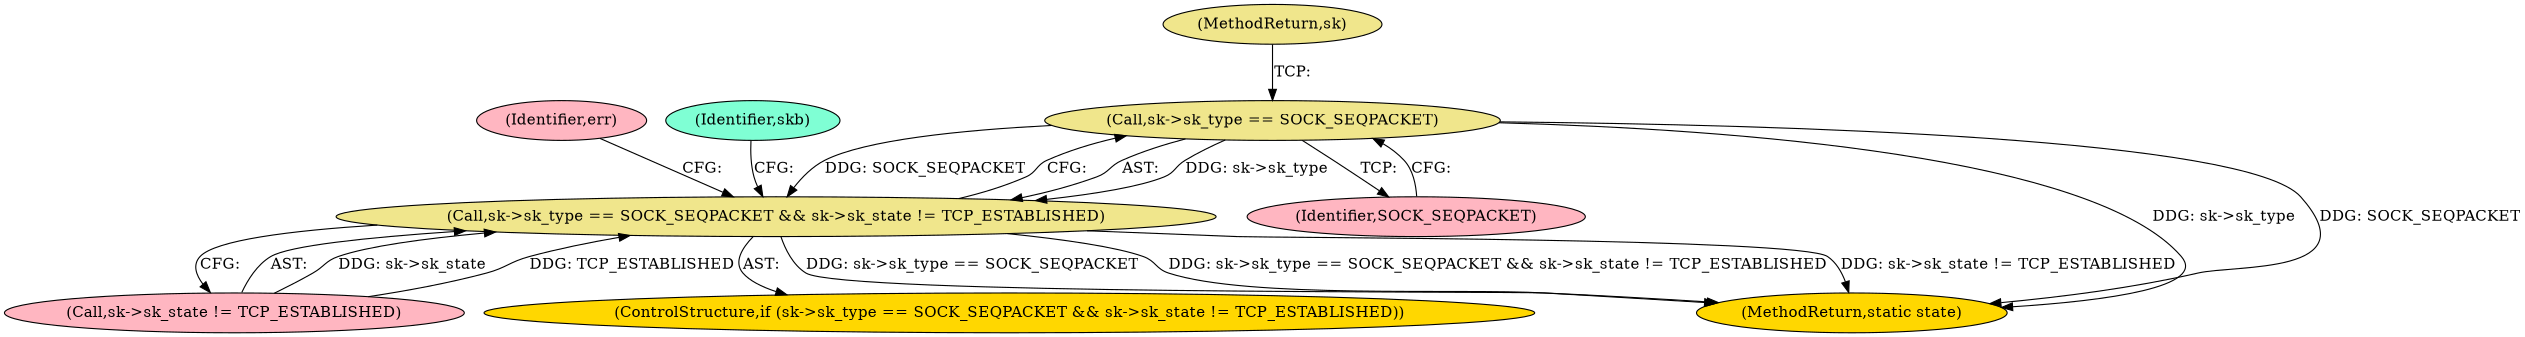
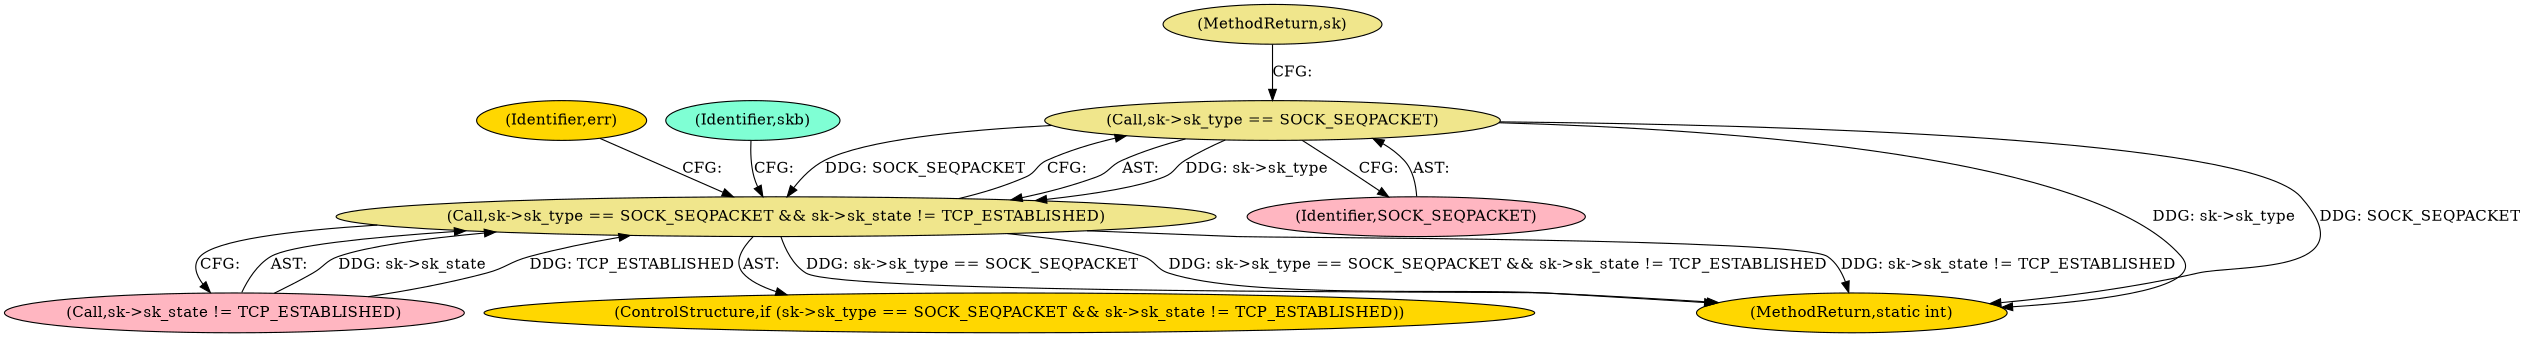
(1295, 72) -> (1295, 72)
(562, 121) -> (562, 121)
(1381, 169) -> (1381, 169)
(1434, 169) -> (1434, 169)
(1852, 313) -> (1852, 313)
